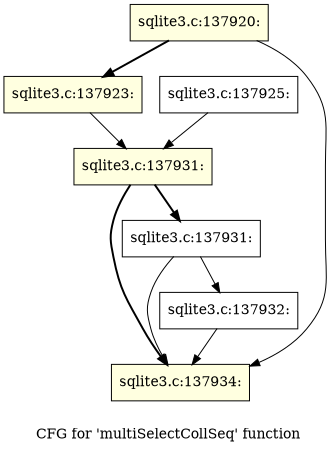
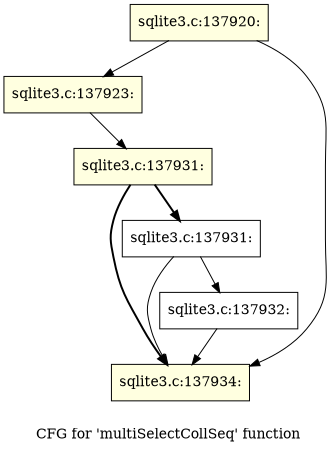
(141, 56) -> (141, 56)
(229, 95) -> none
